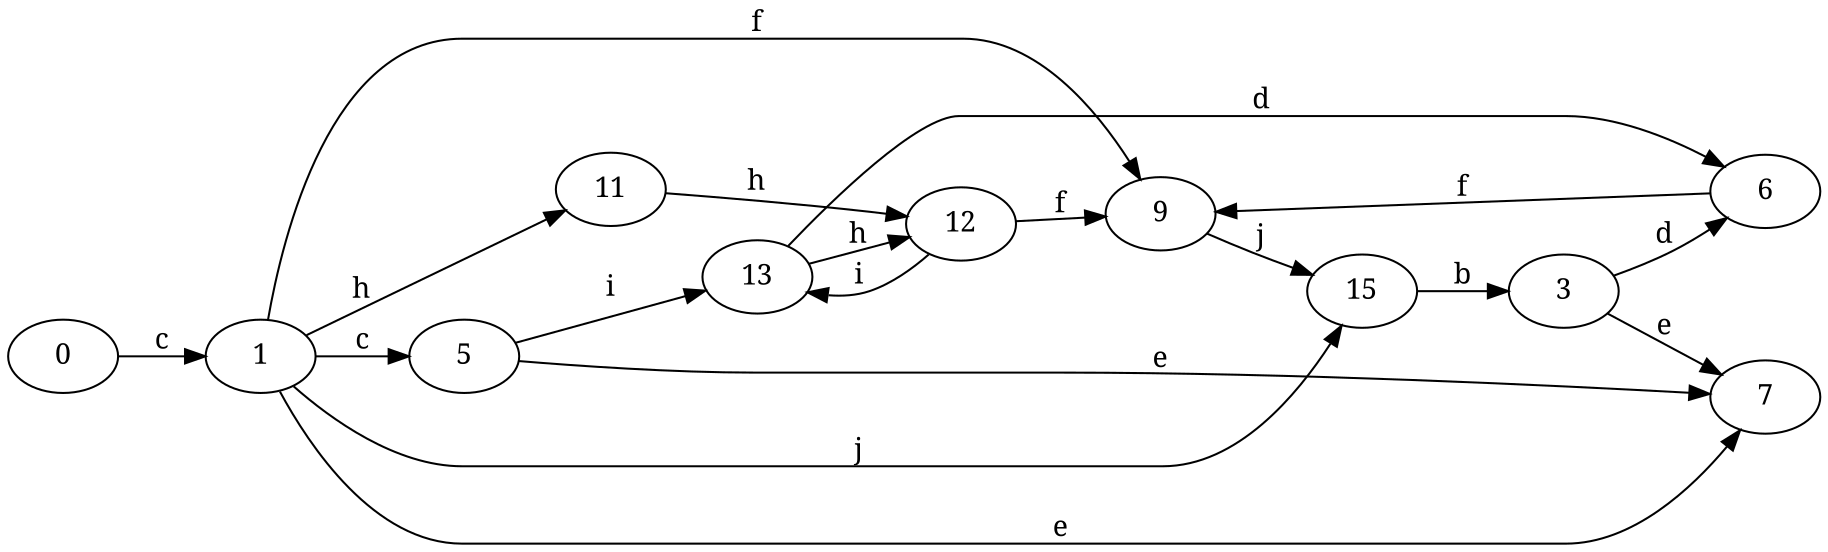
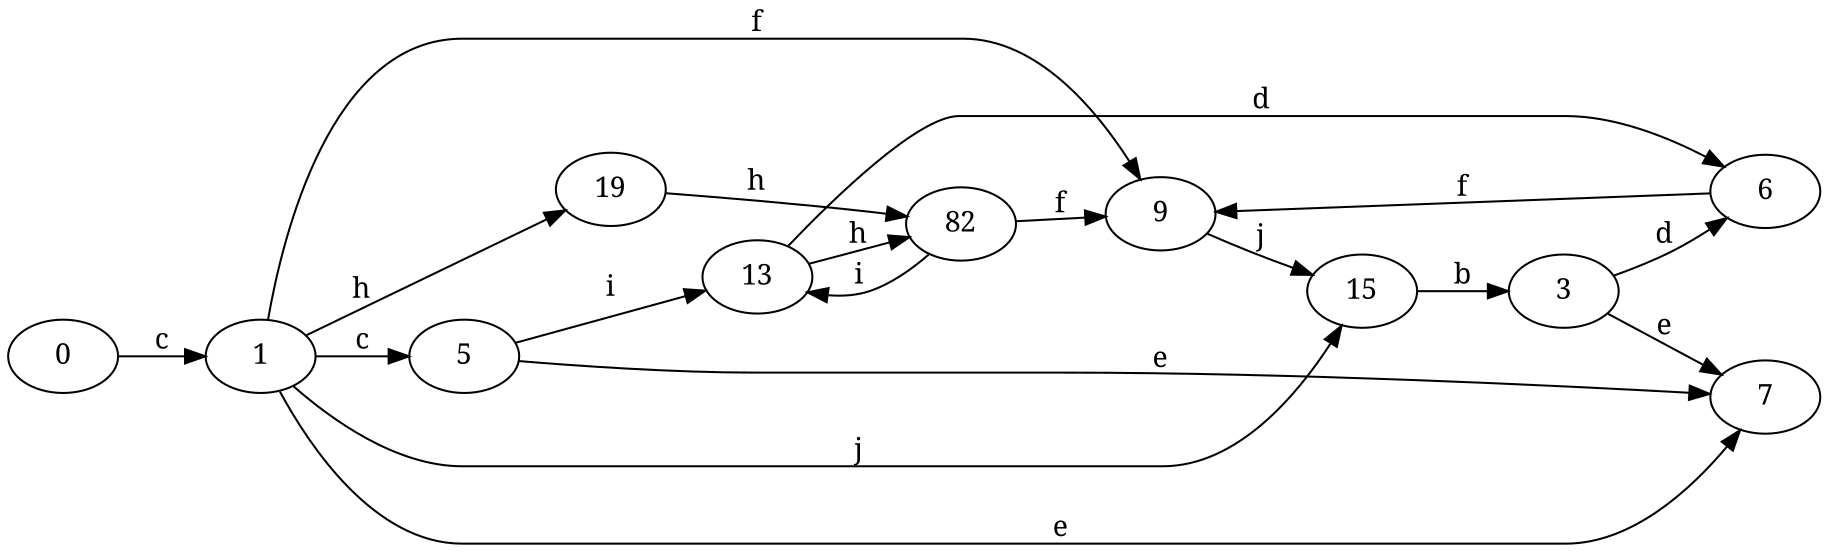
(611, 189) -> (611, 189)
(961, 224) -> (961, 224)
